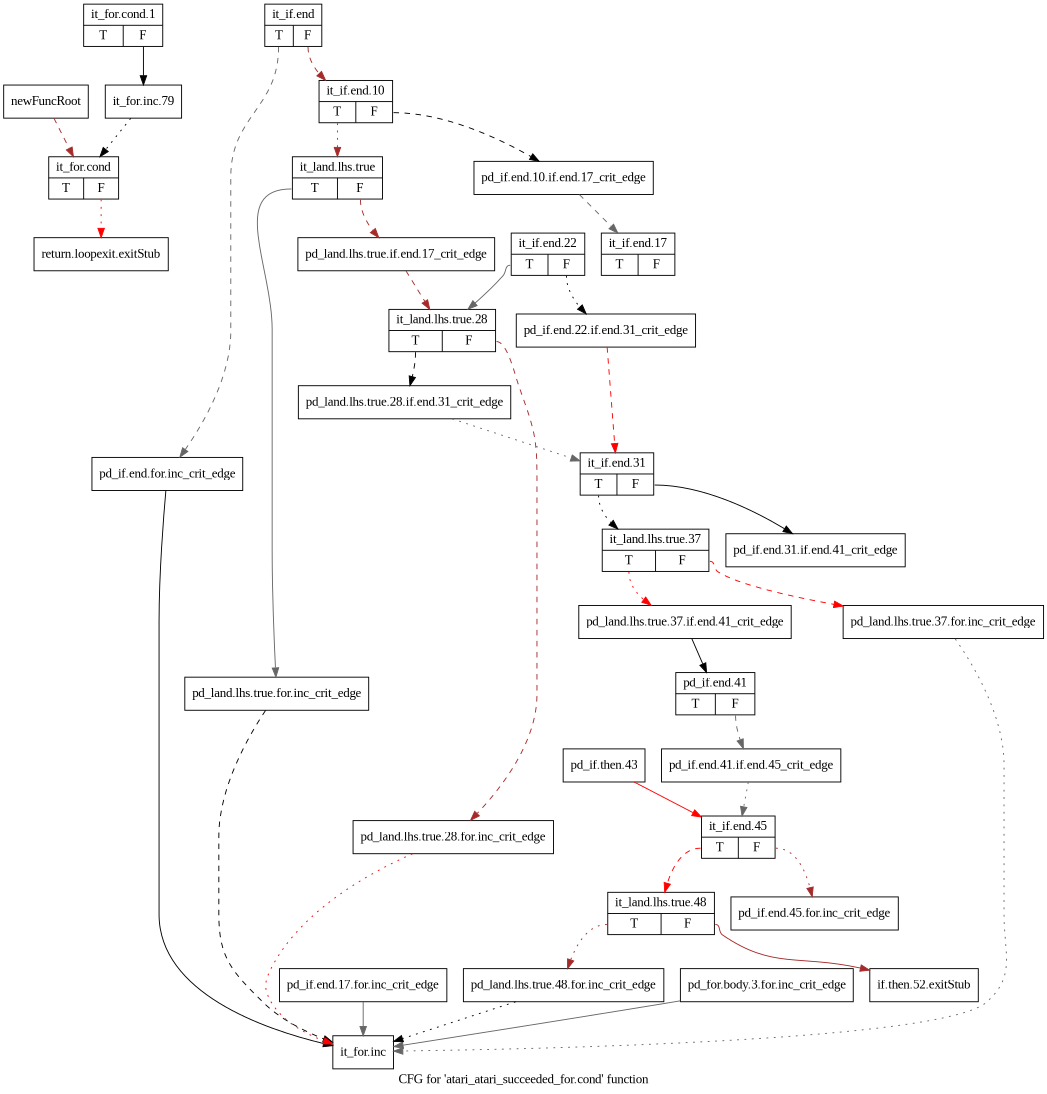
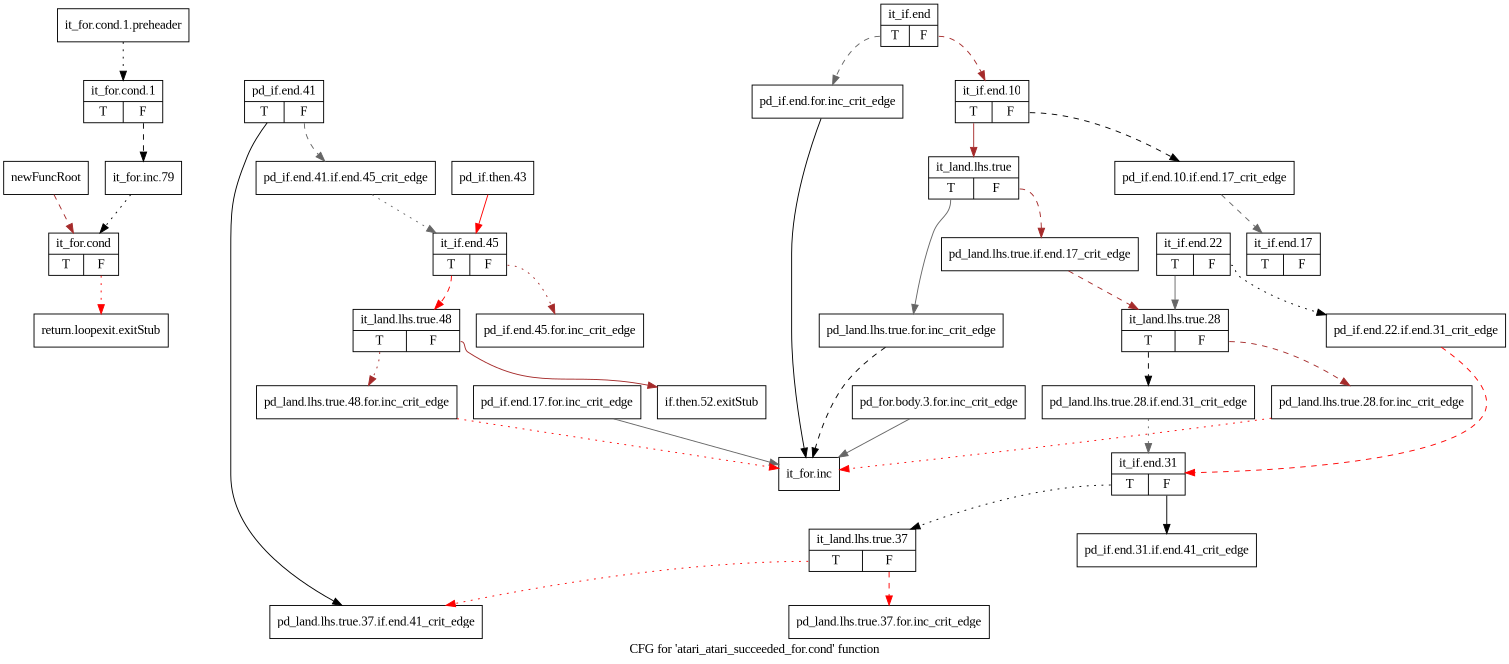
none -> (123, 25)
(143, 61) -> (143, 138)
(337, 135) -> (974, 135)
(697, 651) -> (231, 380)
(459, 1020) -> (613, 443)
(886, 1027) -> none
